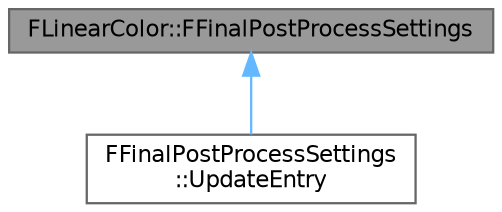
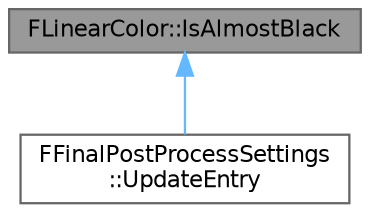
(251, 31) -> (185, 31)
